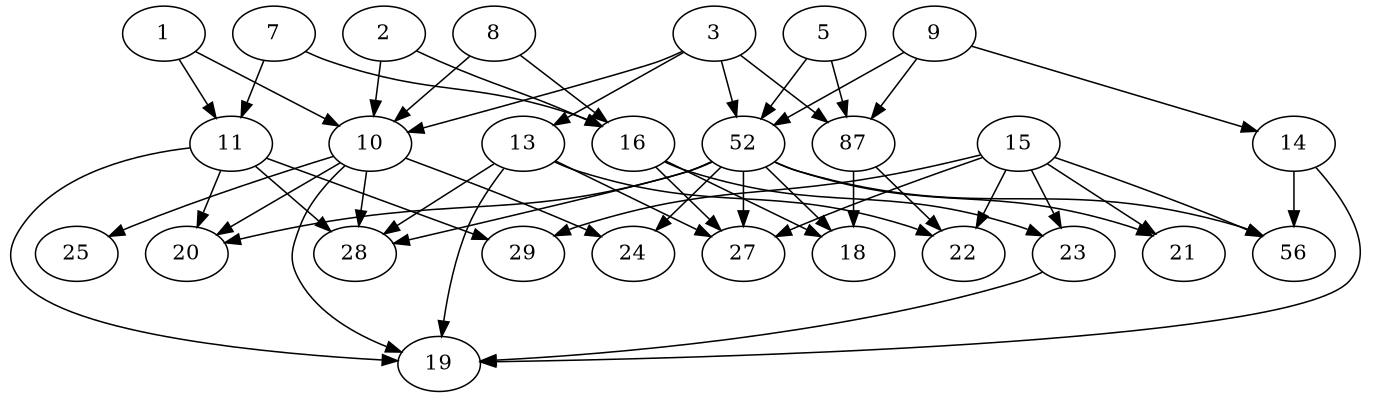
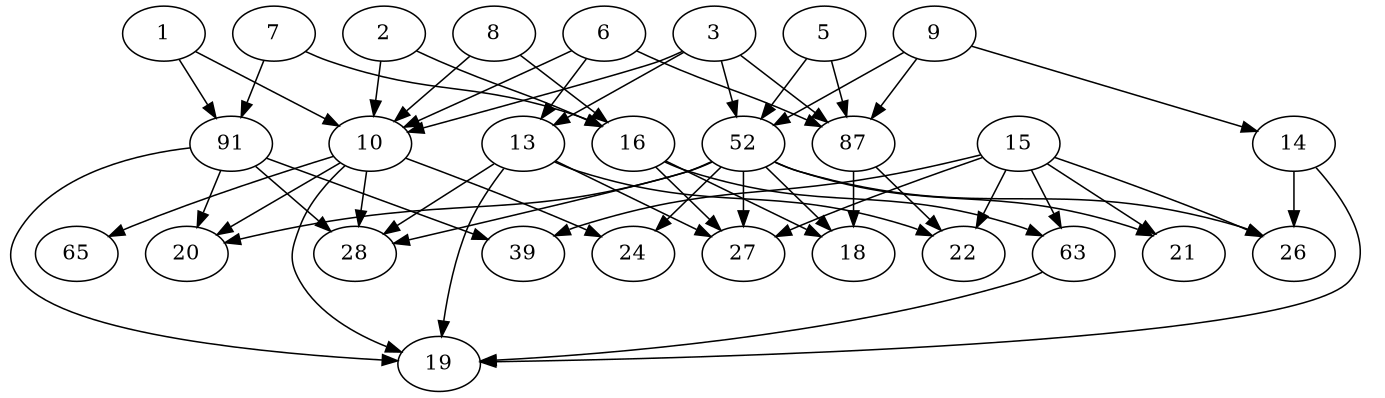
none -> (604, 34)
(231, 144) -> (231, 144)
(77, 254) -> (77, 254)
(523, 254) -> (523, 254)
(1074, 254) -> (1074, 254)
(1294, 254) -> (1294, 254)
